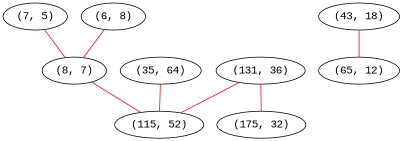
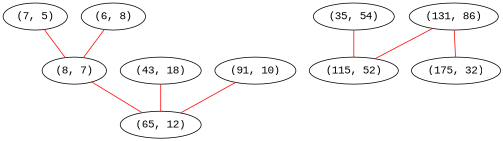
(161, 71) -> (354, 17)
none -> (255, 71)
(261, 71) -> (454, 17)
(116, 97) -> (117, 97)
